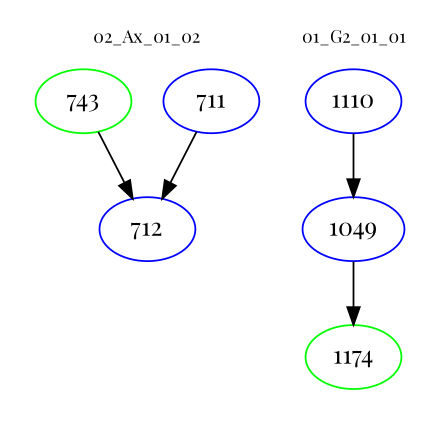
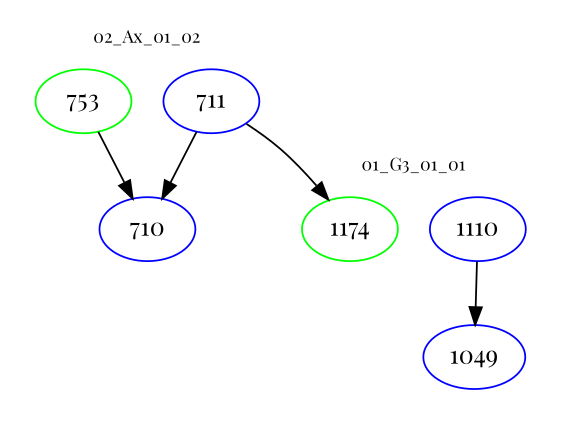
(354, 38) -> (414, 166)
(83, 101) -> (83, 101)
(147, 229) -> (147, 229)
(354, 284) -> (299, 167)
